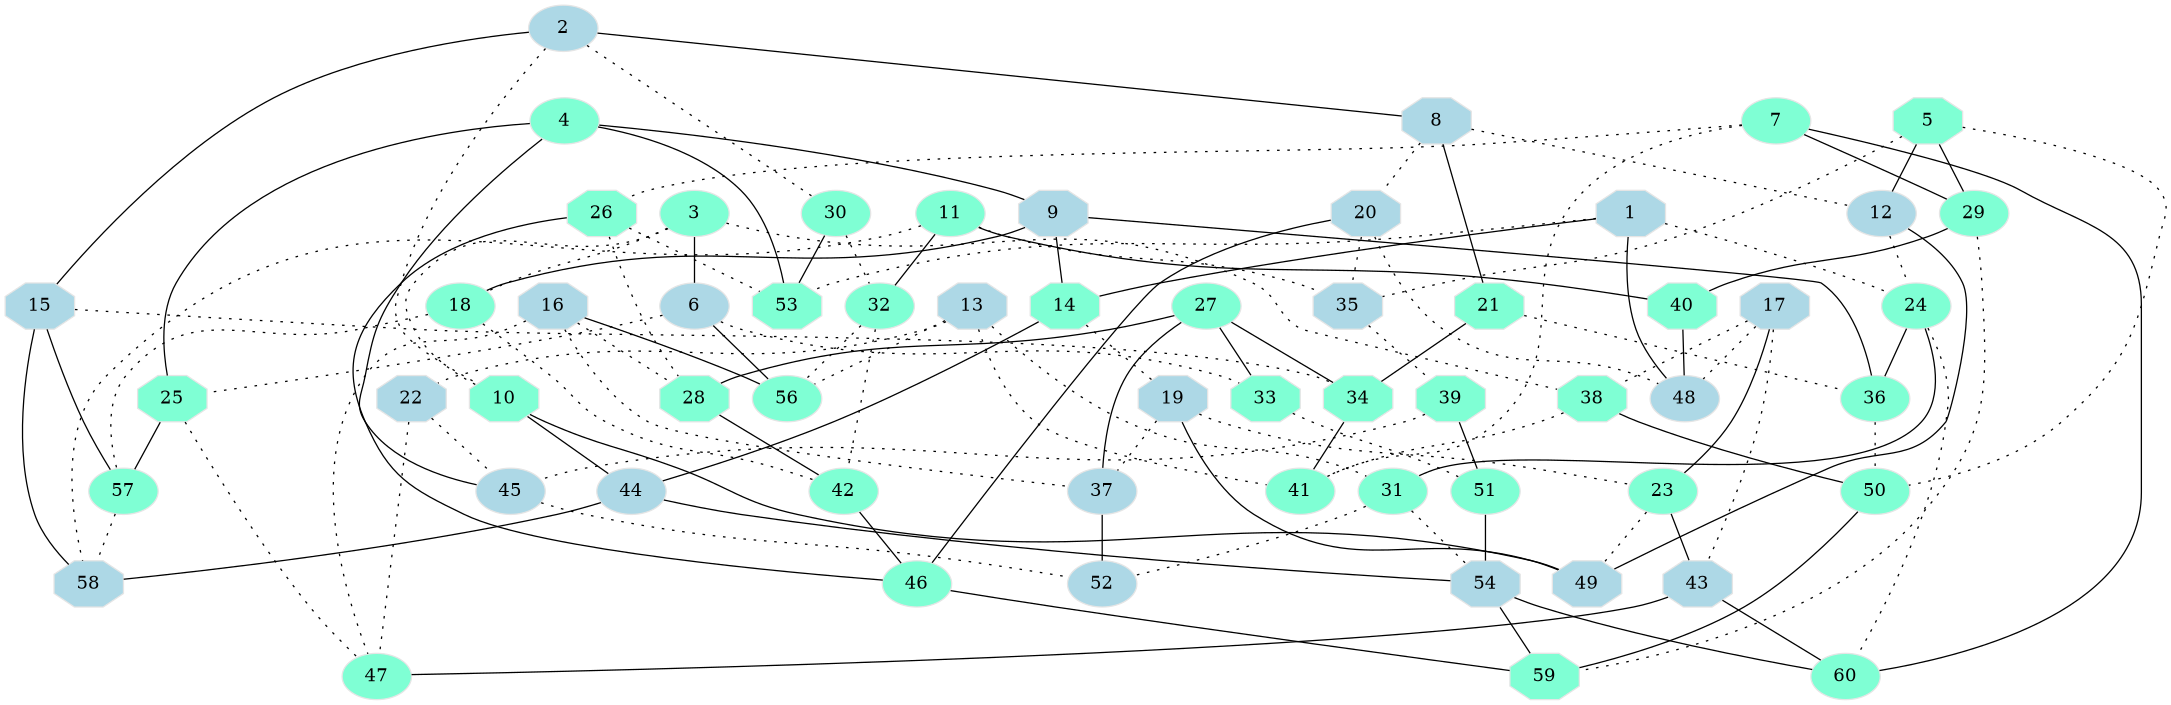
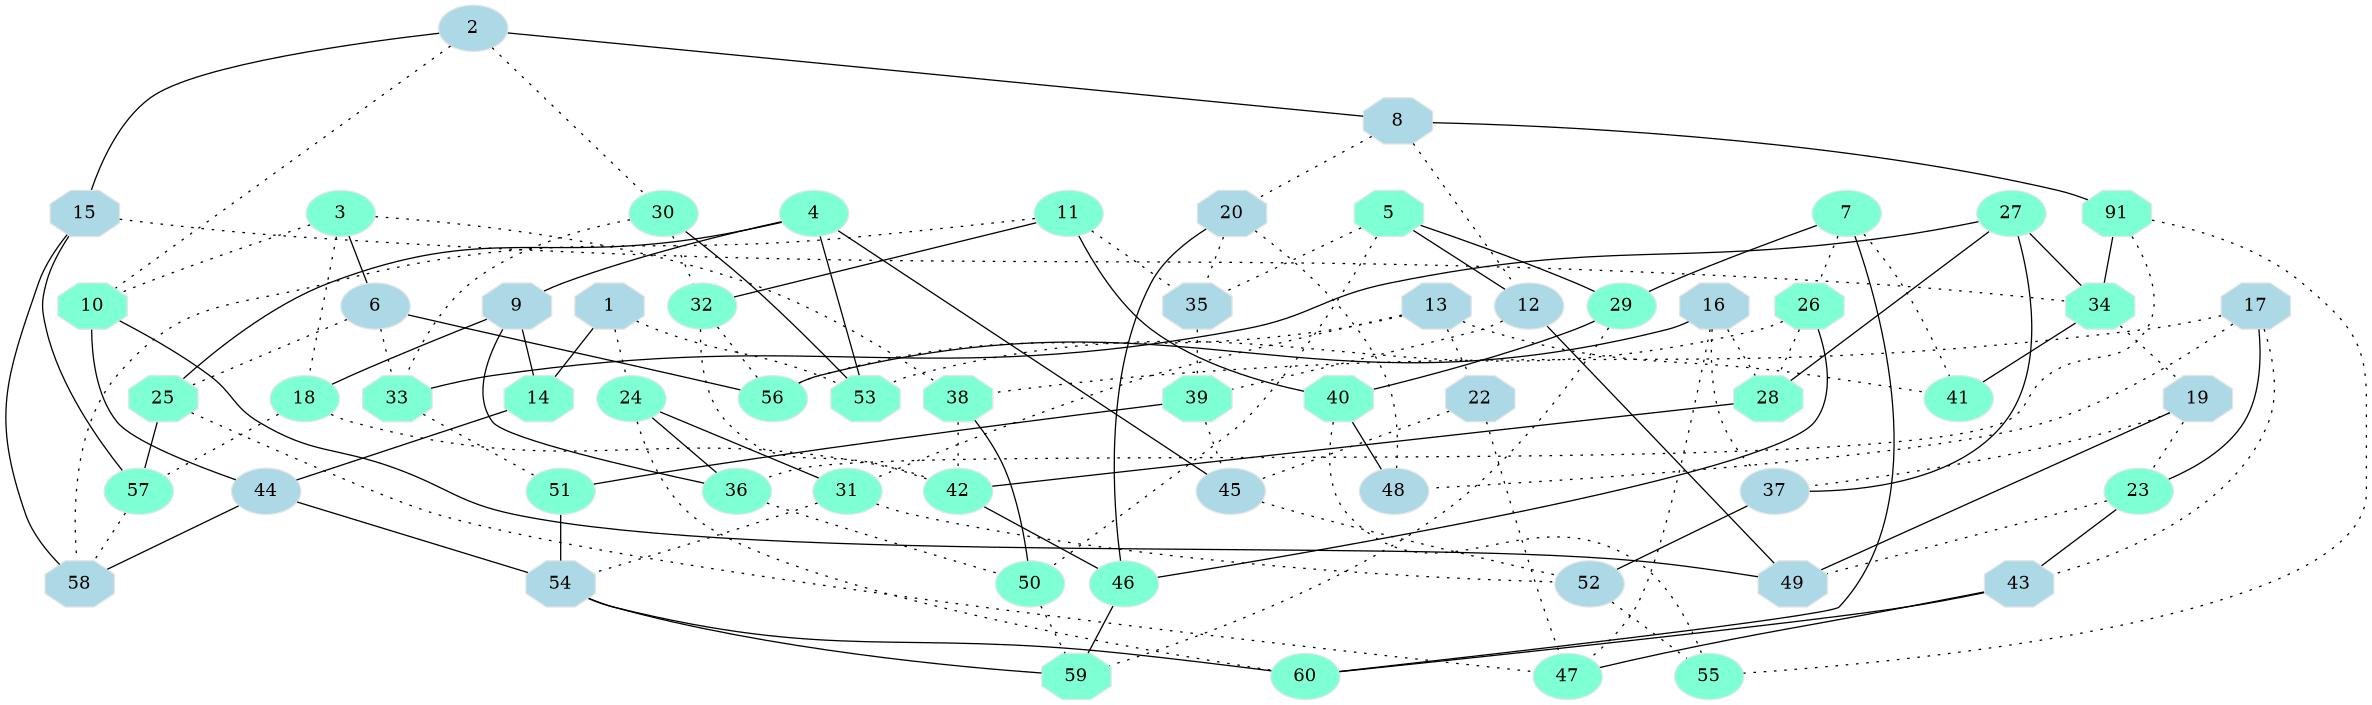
(1899, 260) -> (1409, 348)
none -> (495, 266)
(1489, 306) -> (2117, 213)
(1631, 312) -> none
(1119, 352) -> (2149, 353)
(1493, 435) -> (958, 445)
(1725, 617) -> (1053, 630)
none -> (1709, 676)
